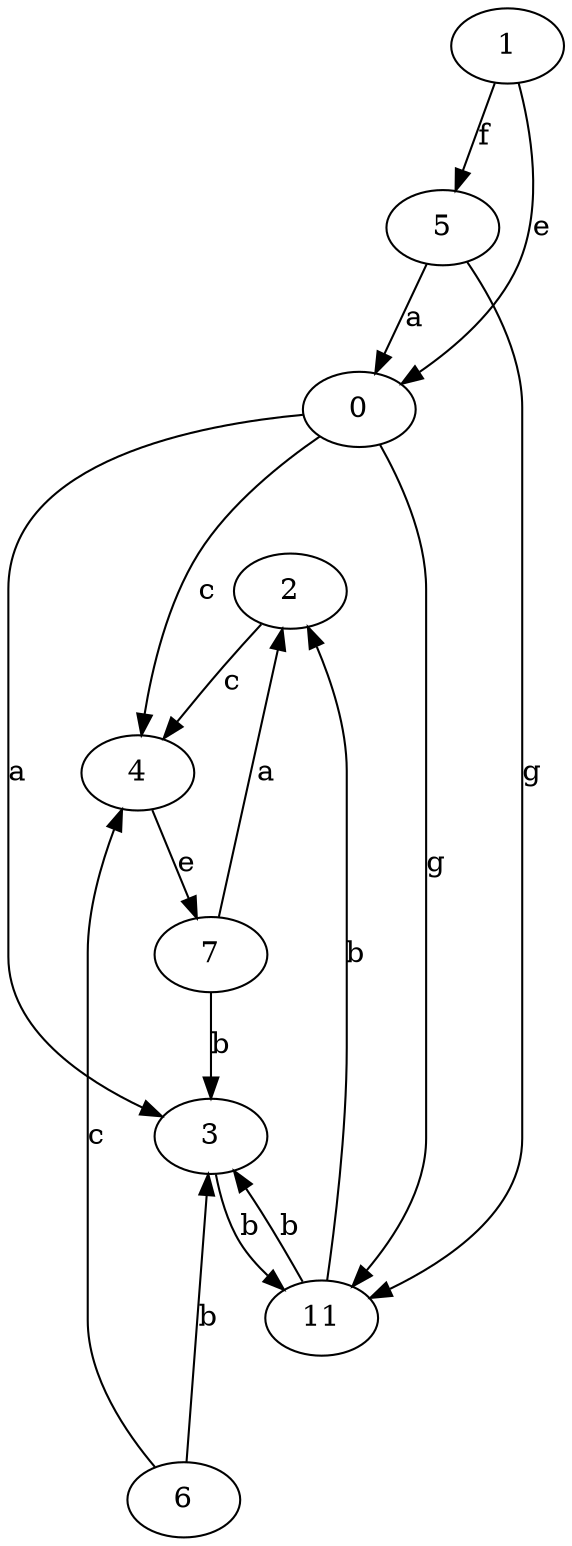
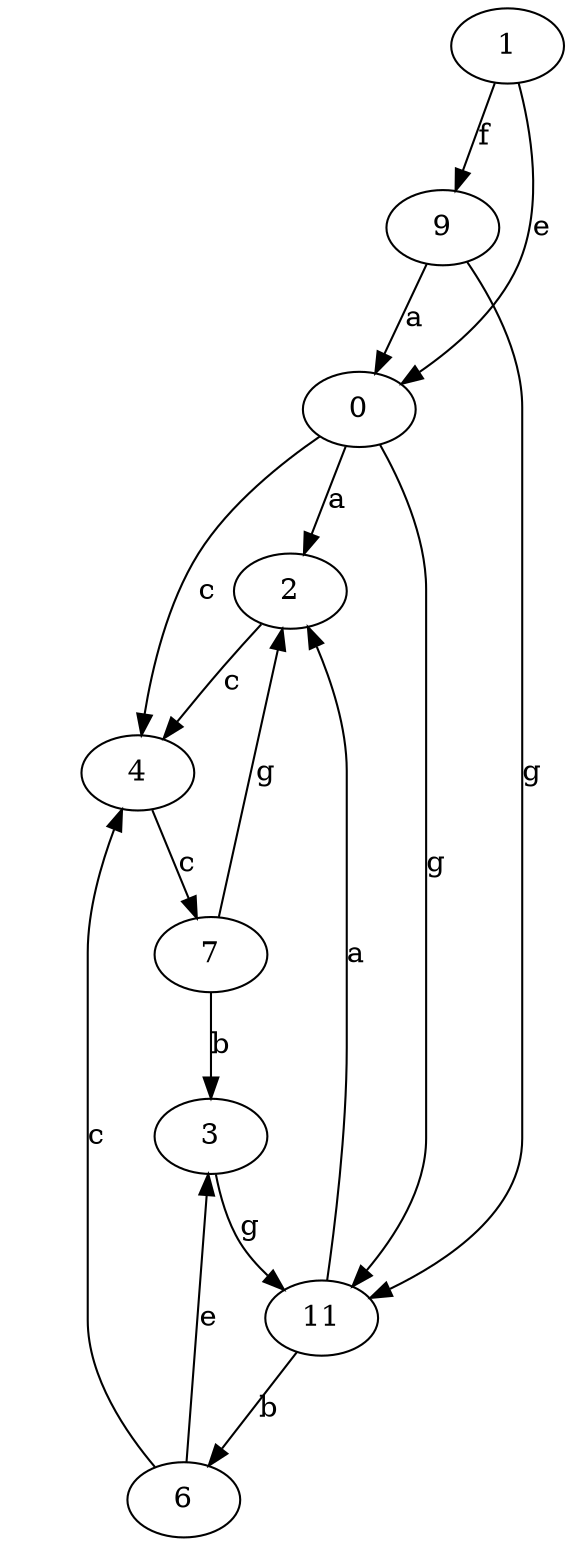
(443, 228) -> (443, 228)
(8, 693) -> (329, 490)
(266, 773) -> (266, 773)
(187, 864) -> (187, 864)
(356, 955) -> (356, 955)
(251, 1227) -> (251, 1227)
(275, 1234) -> (260, 1400)
(209, 1318) -> (209, 1318)
